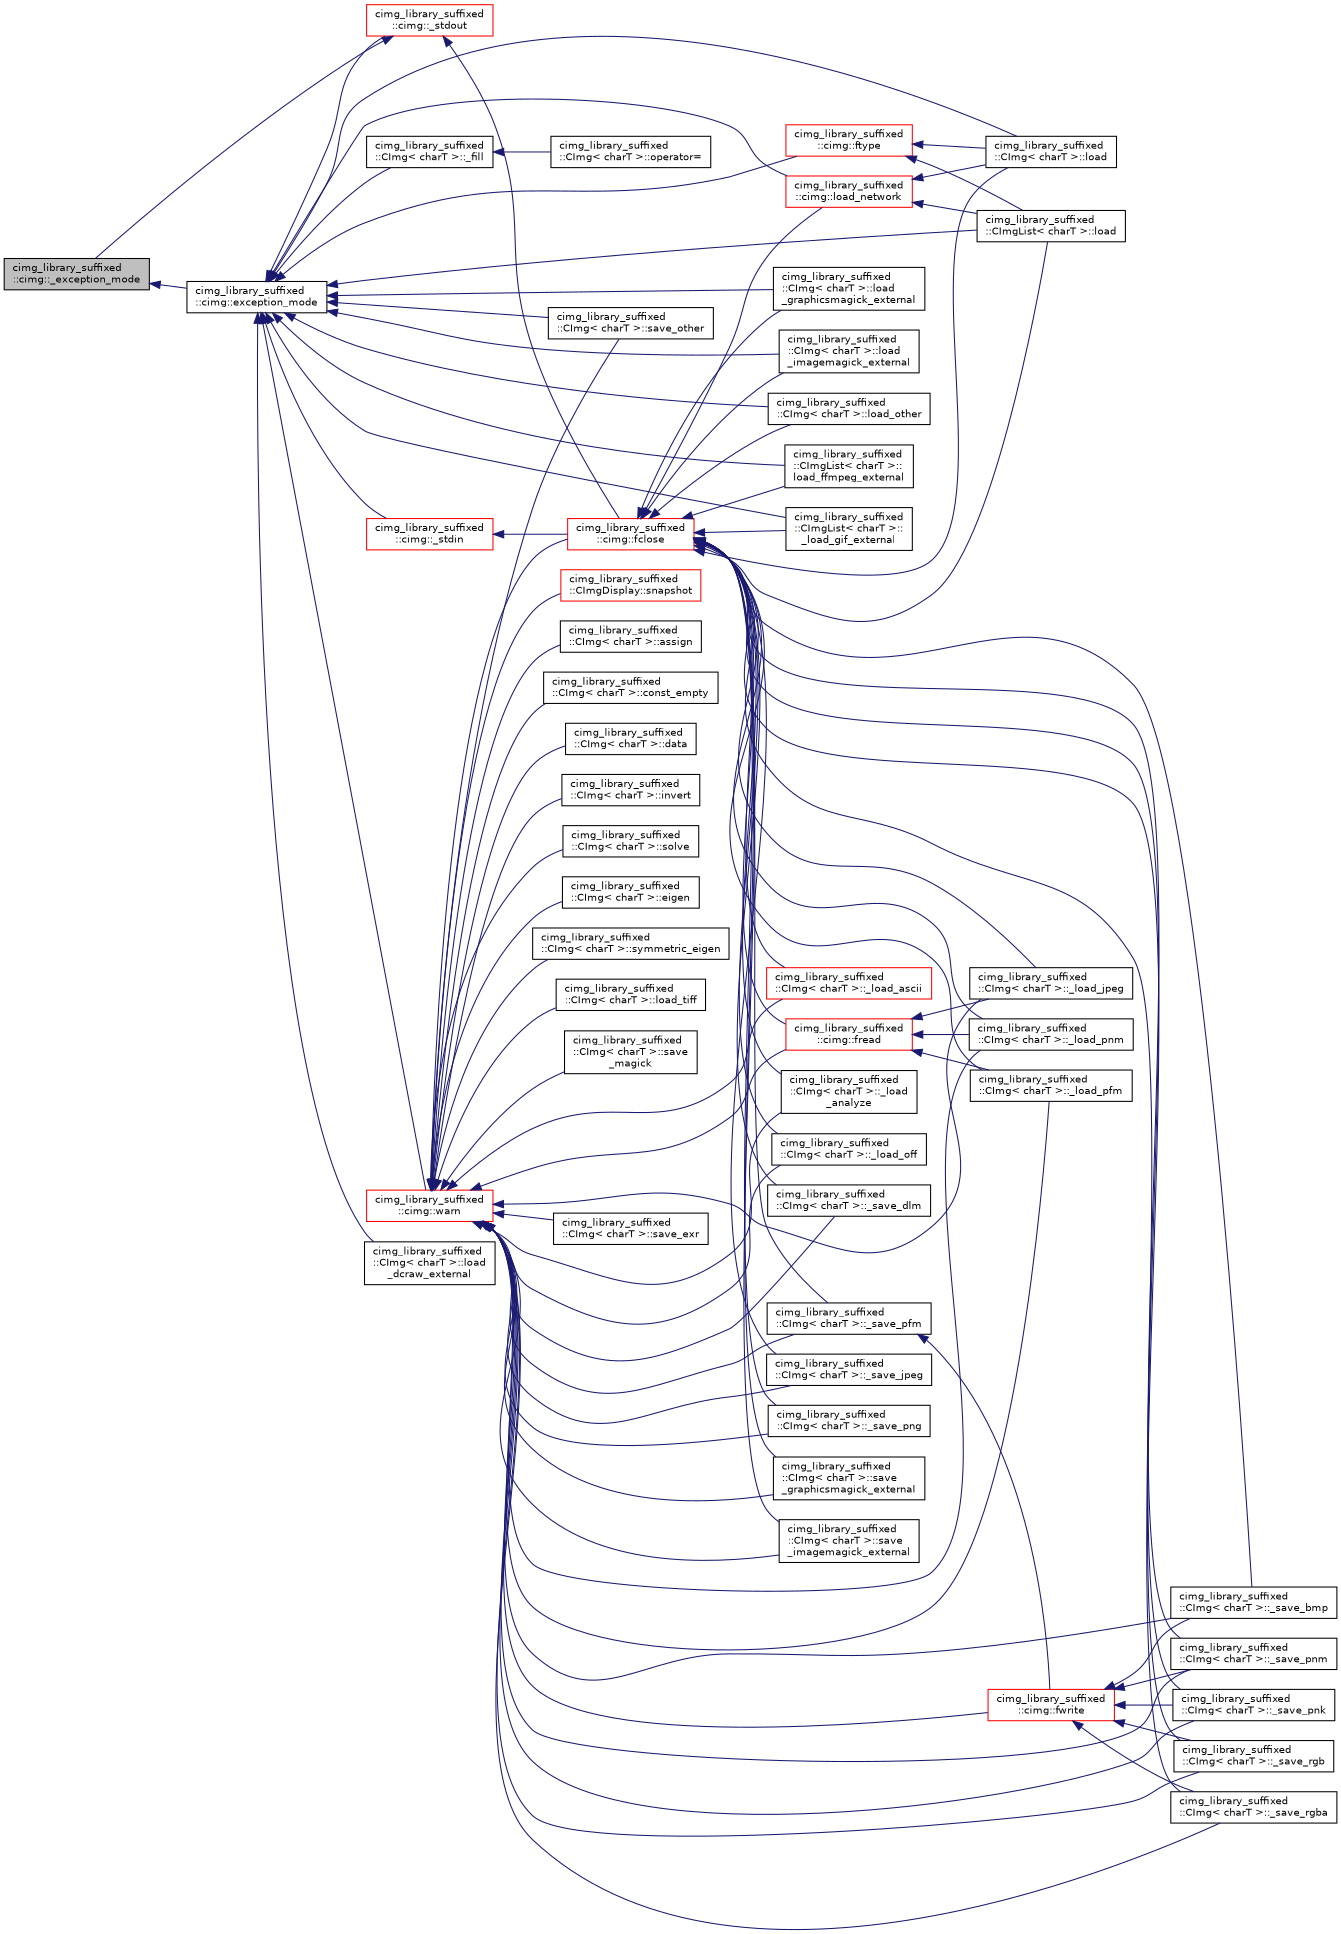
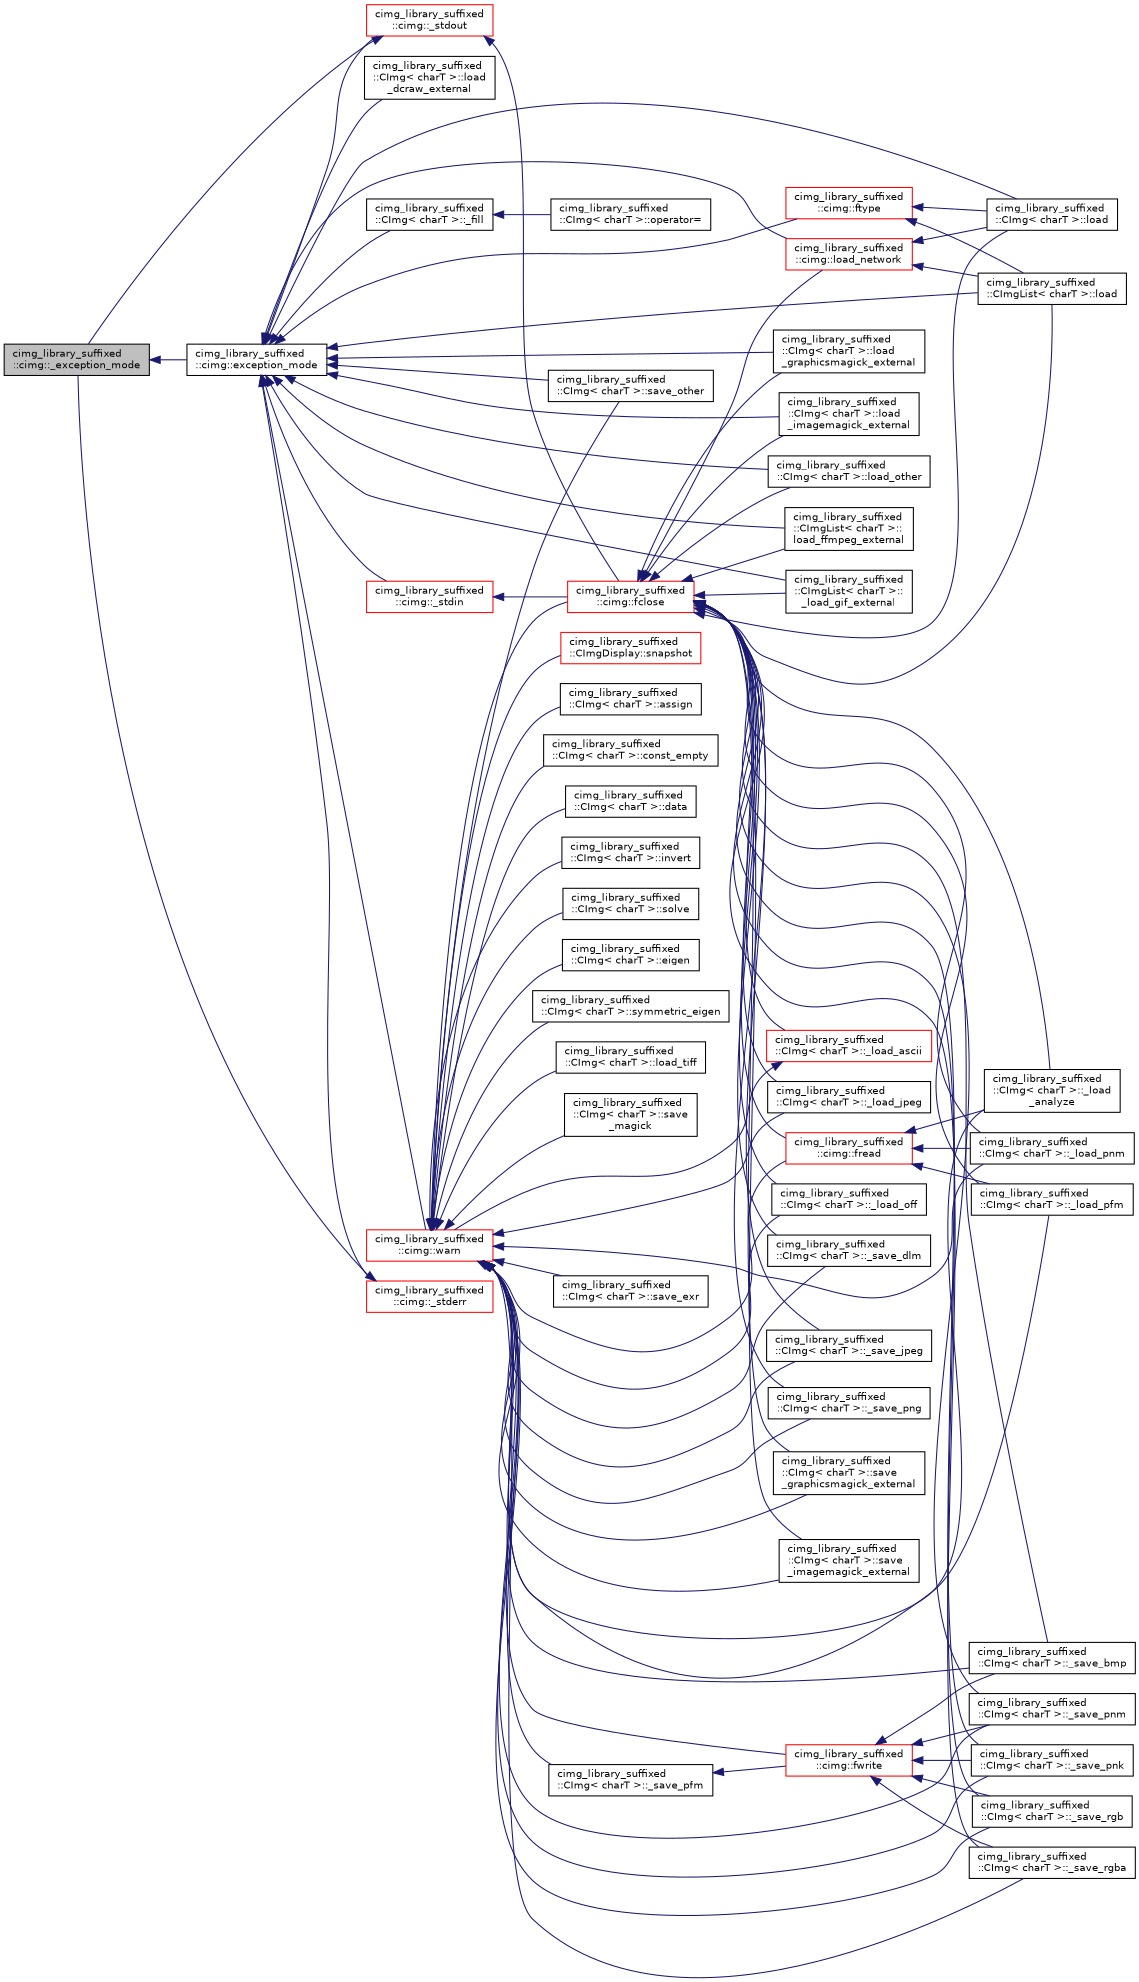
(944, 1011) -> (936, 1124)
(637, 1113) -> (636, 1176)
(756, 1126) -> none
none -> (430, 1297)
